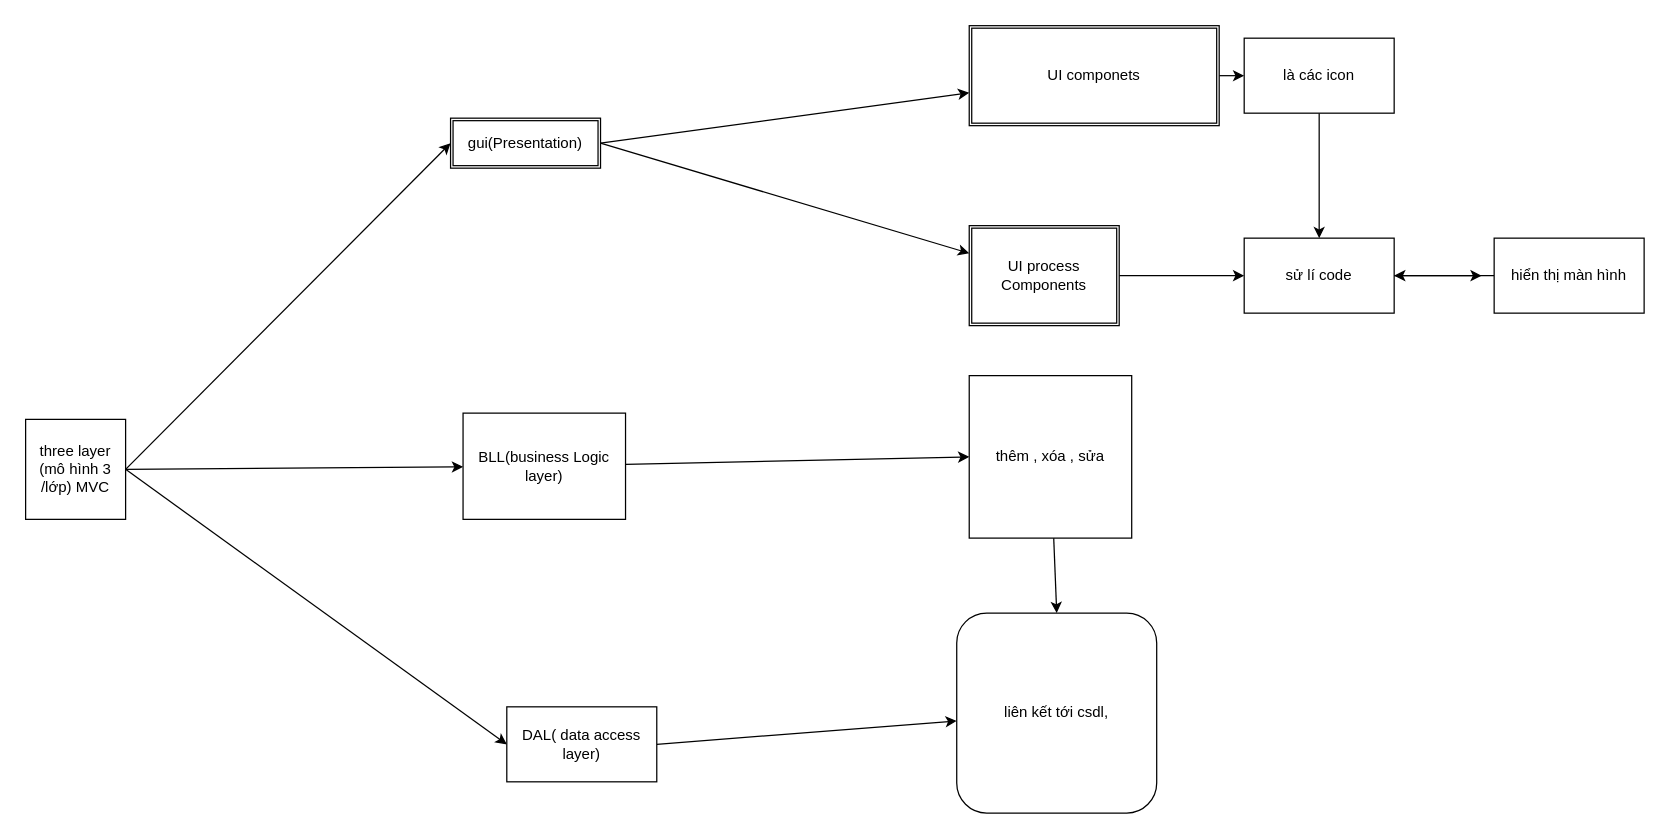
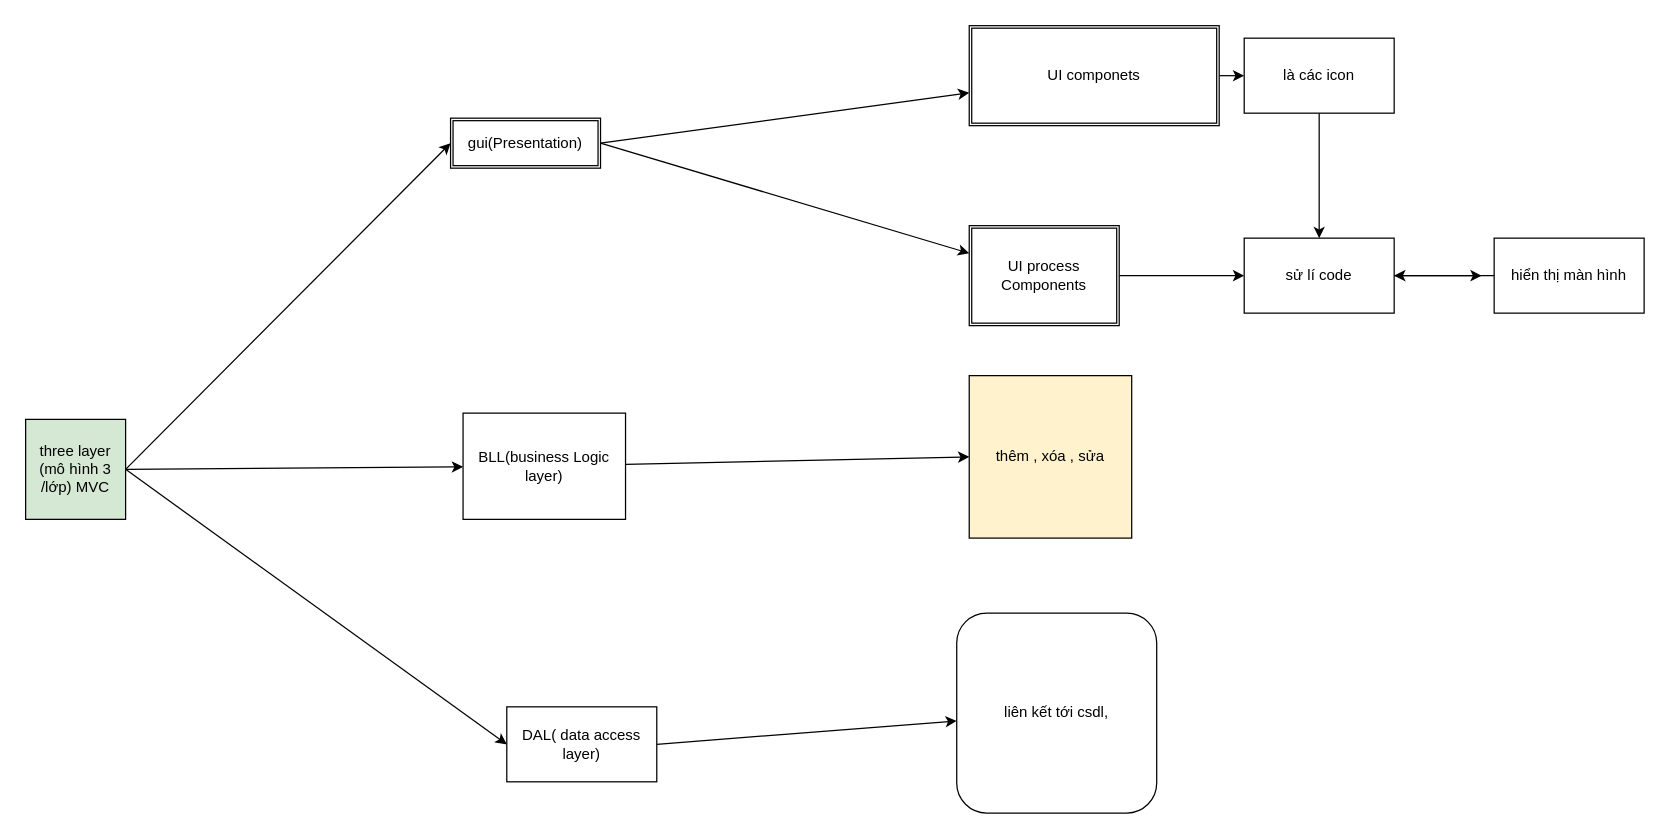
(1051, 457) -> (1051, 457)
(76, 469) -> (76, 469)
(1055, 571) -> none
